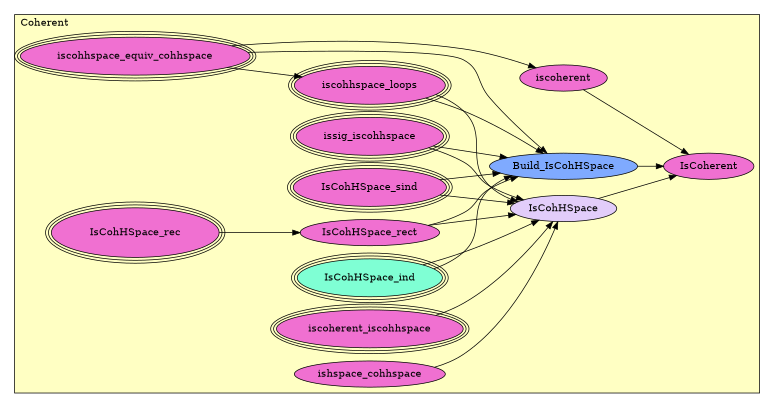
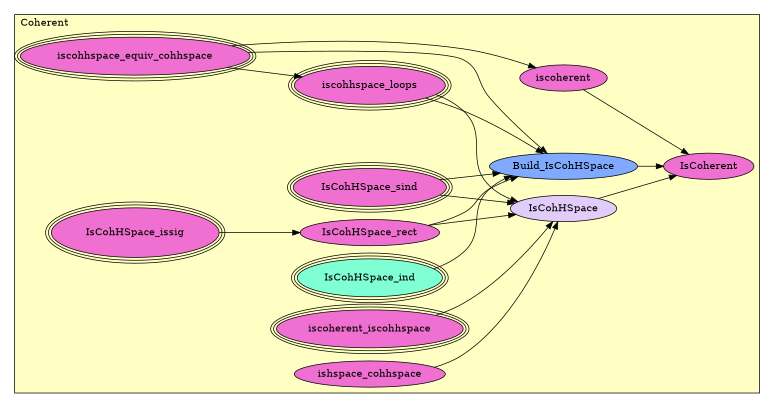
(370, 136) -> none
(135, 233) -> (135, 233)
(478, 247) -> none
